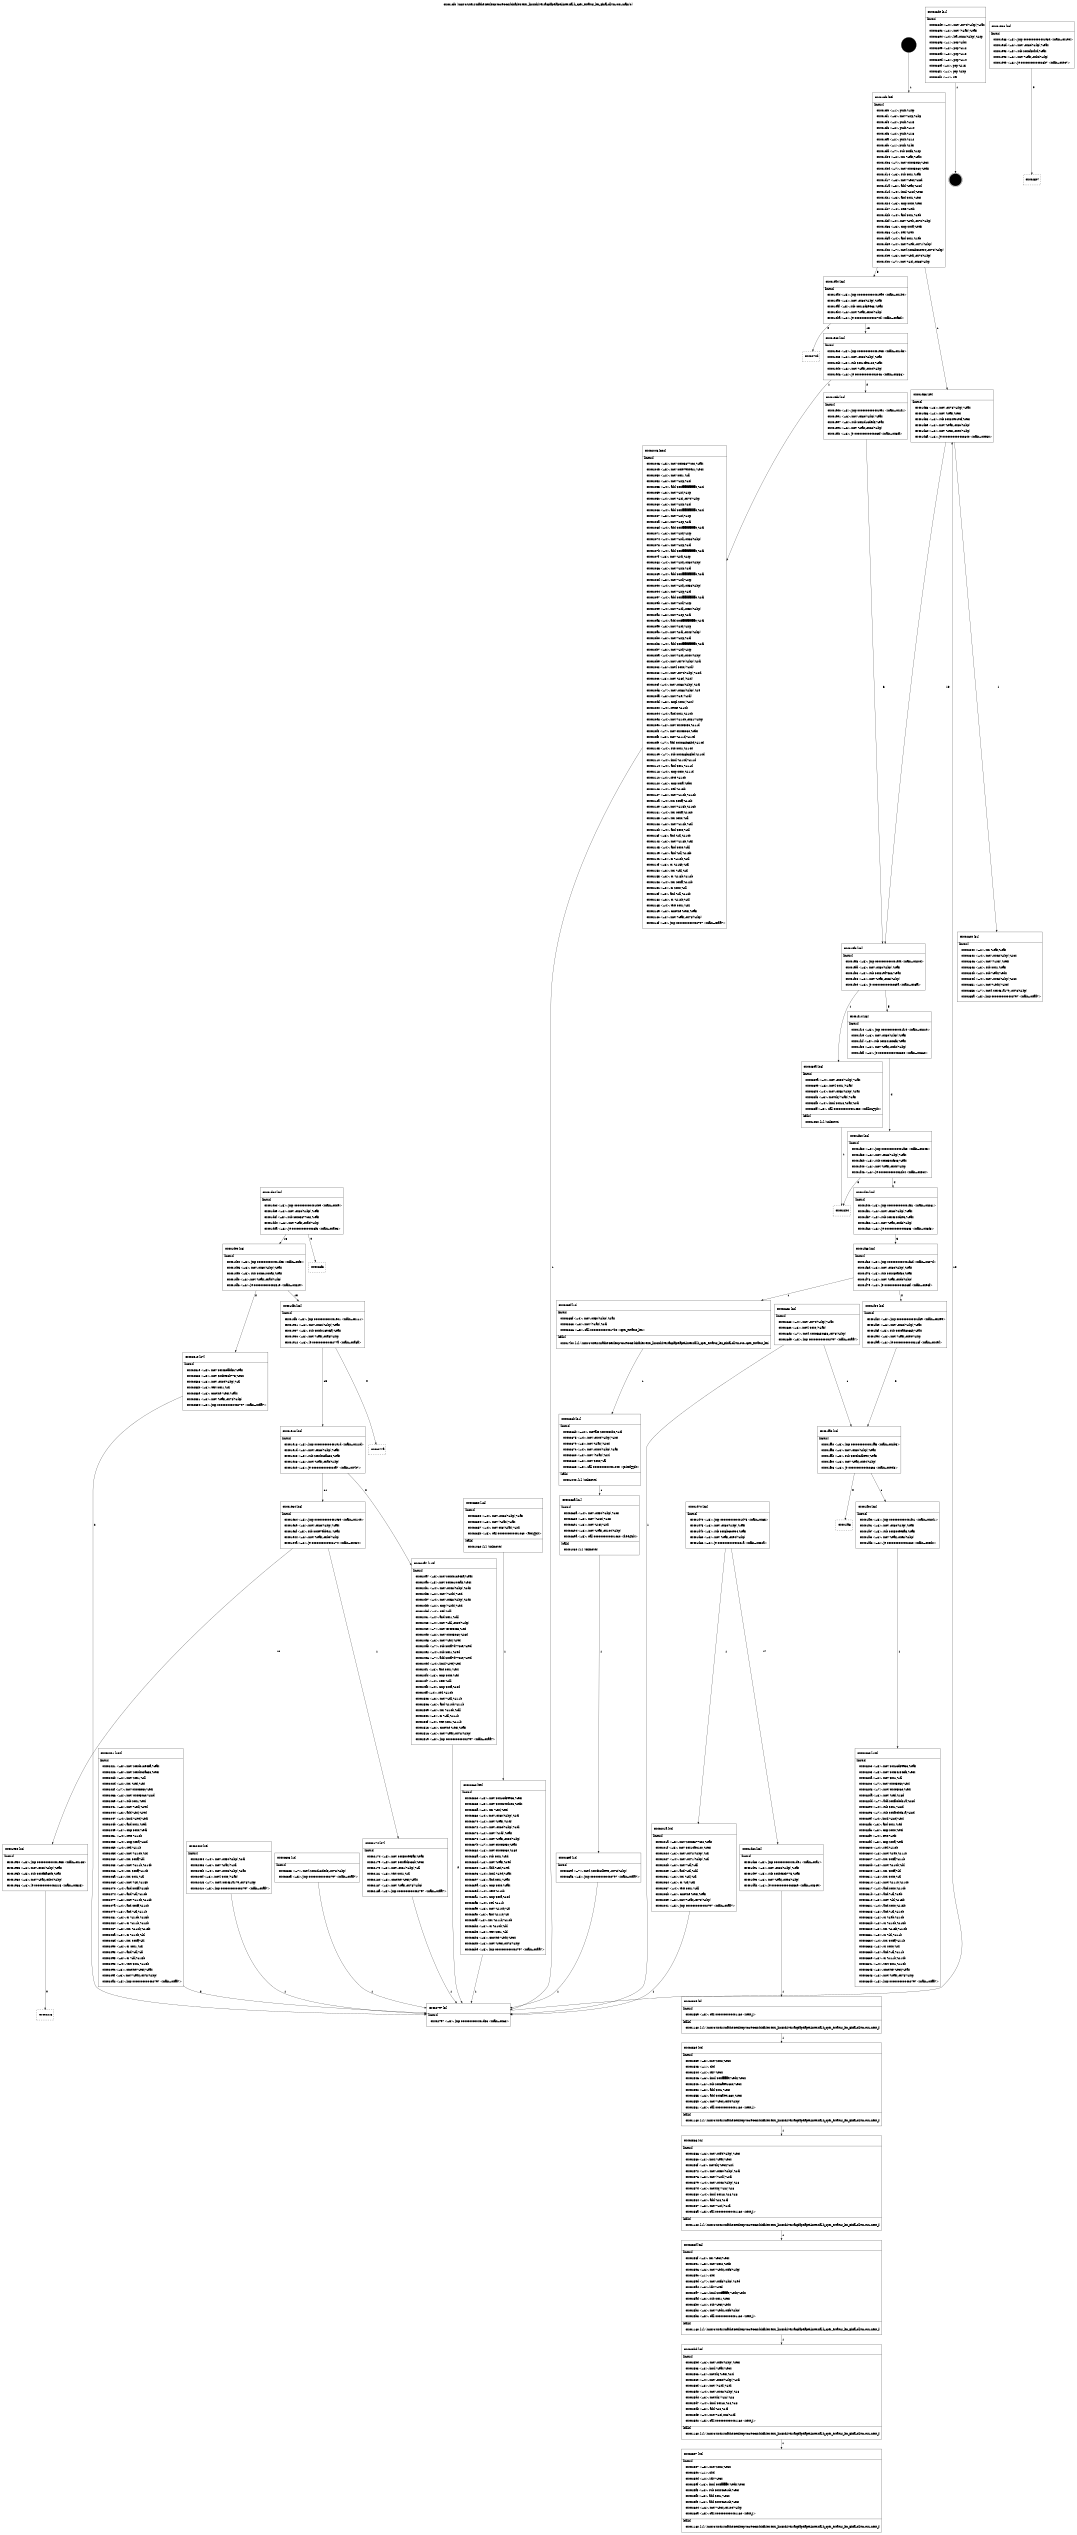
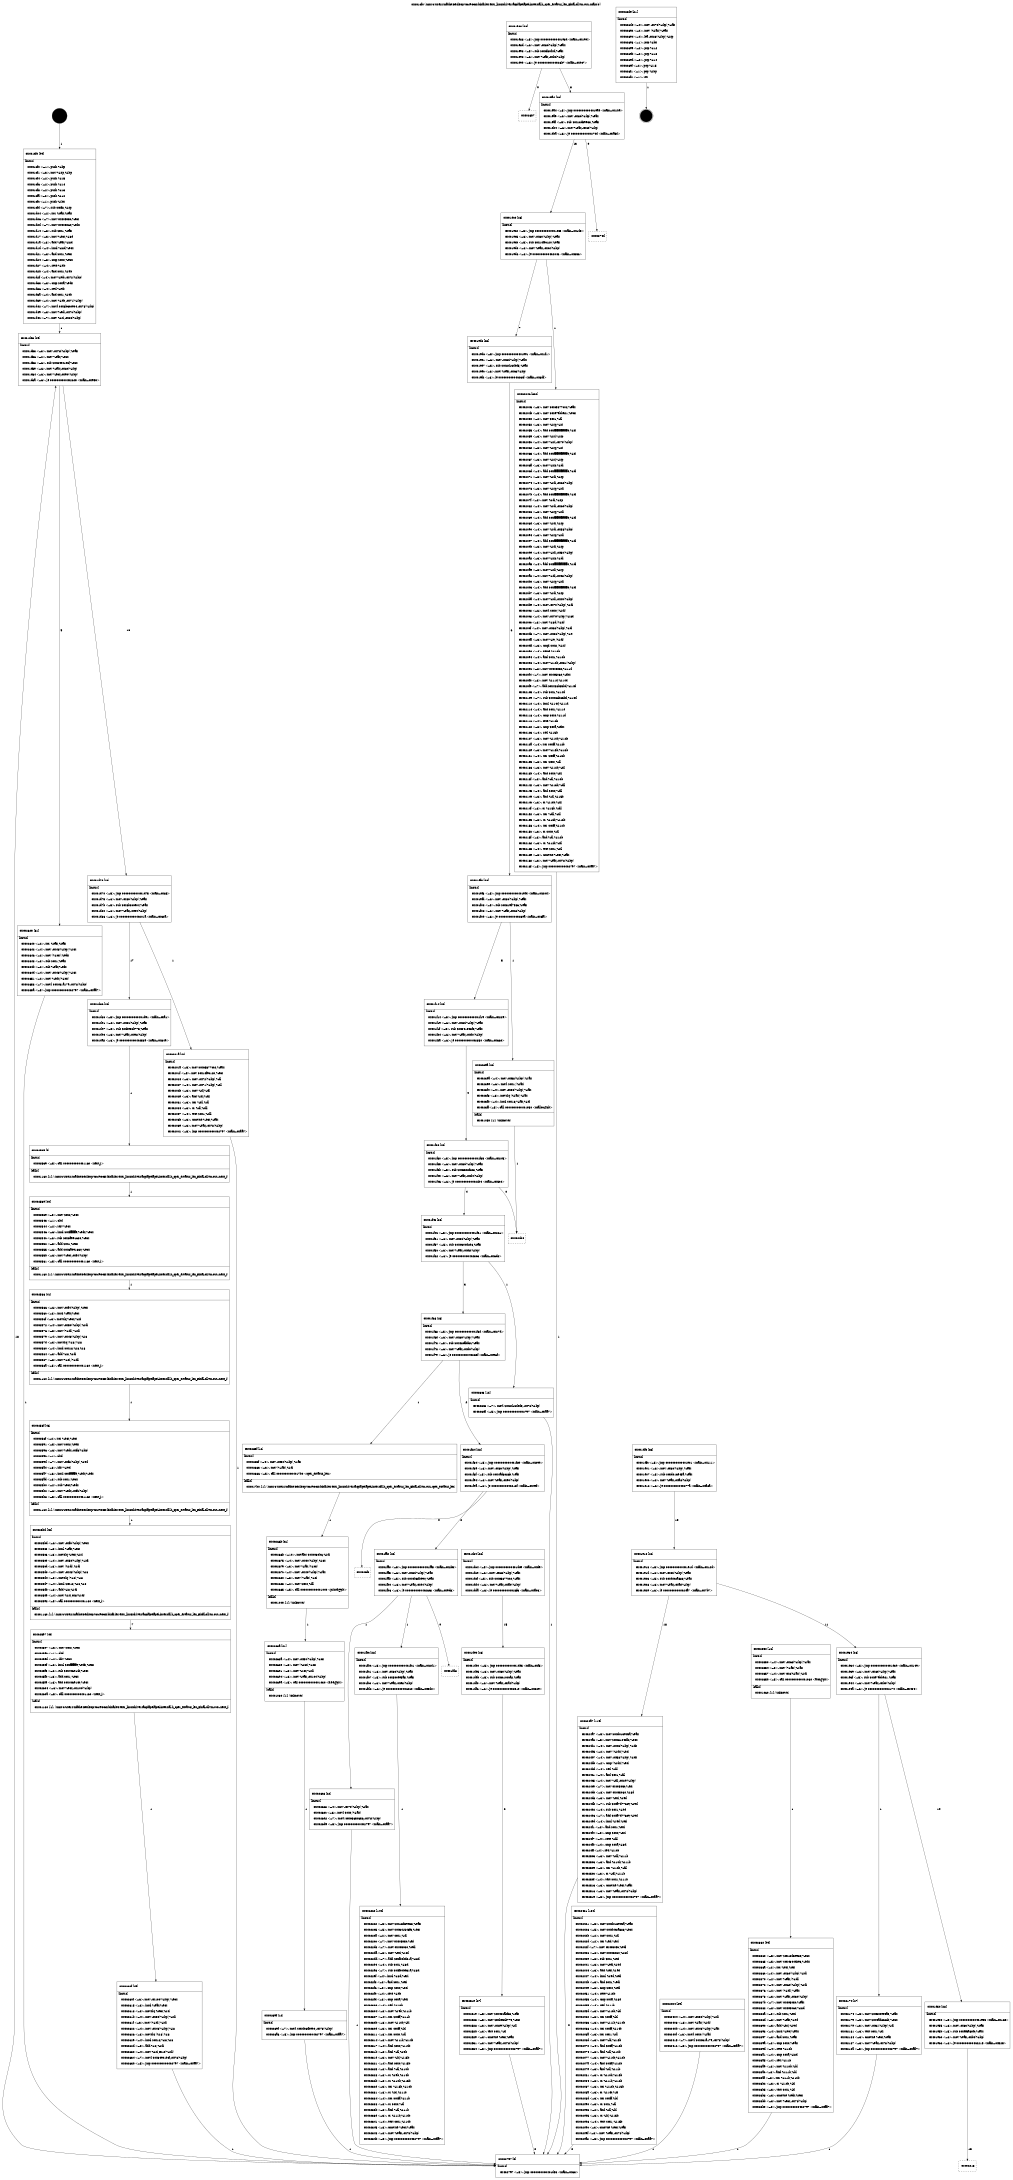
(876, 271) -> (565, 79)
(867, 385) -> (519, 328)
(998, 687) -> (61, 631)
(910, 691) -> (95, 630)
(312, 1247) -> (412, 1519)
(293, 1295) -> none
none -> (514, 1321)
(837, 1385) -> (348, 1679)
(377, 1450) -> none
(365, 1490) -> (665, 1625)
none -> (24, 1780)
(46, 1992) -> (970, 2149)
none -> (160, 2025)
